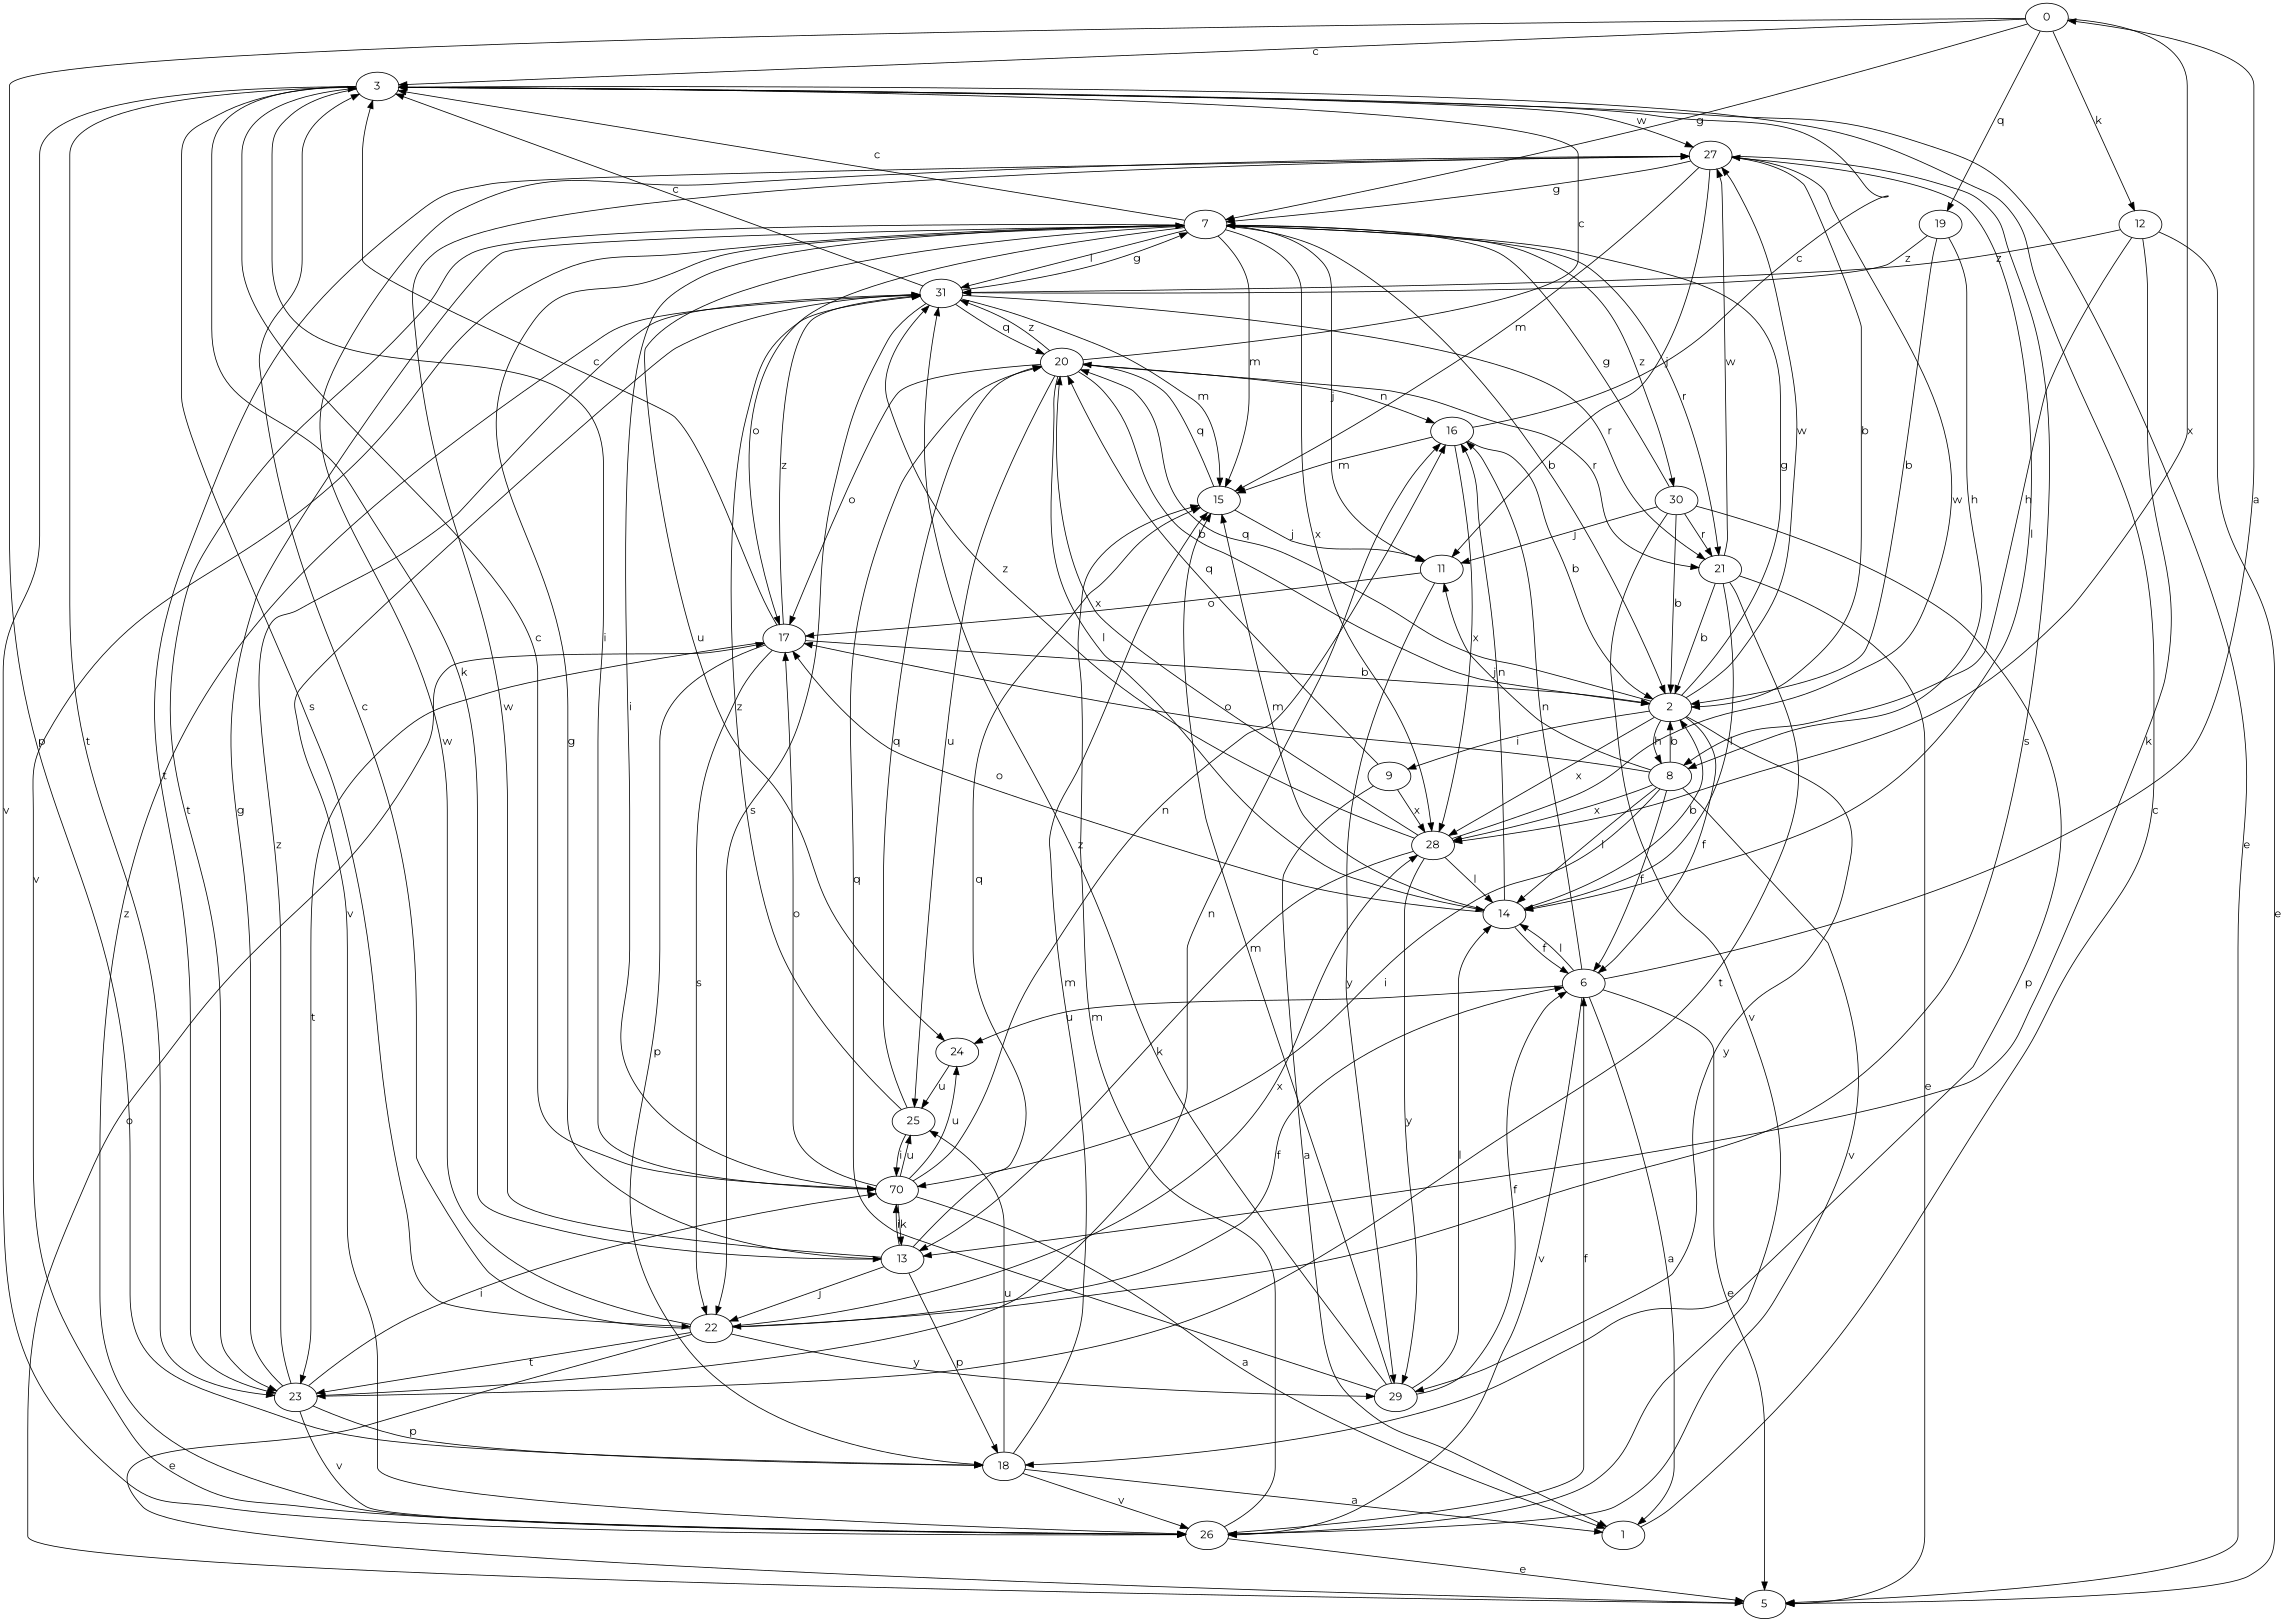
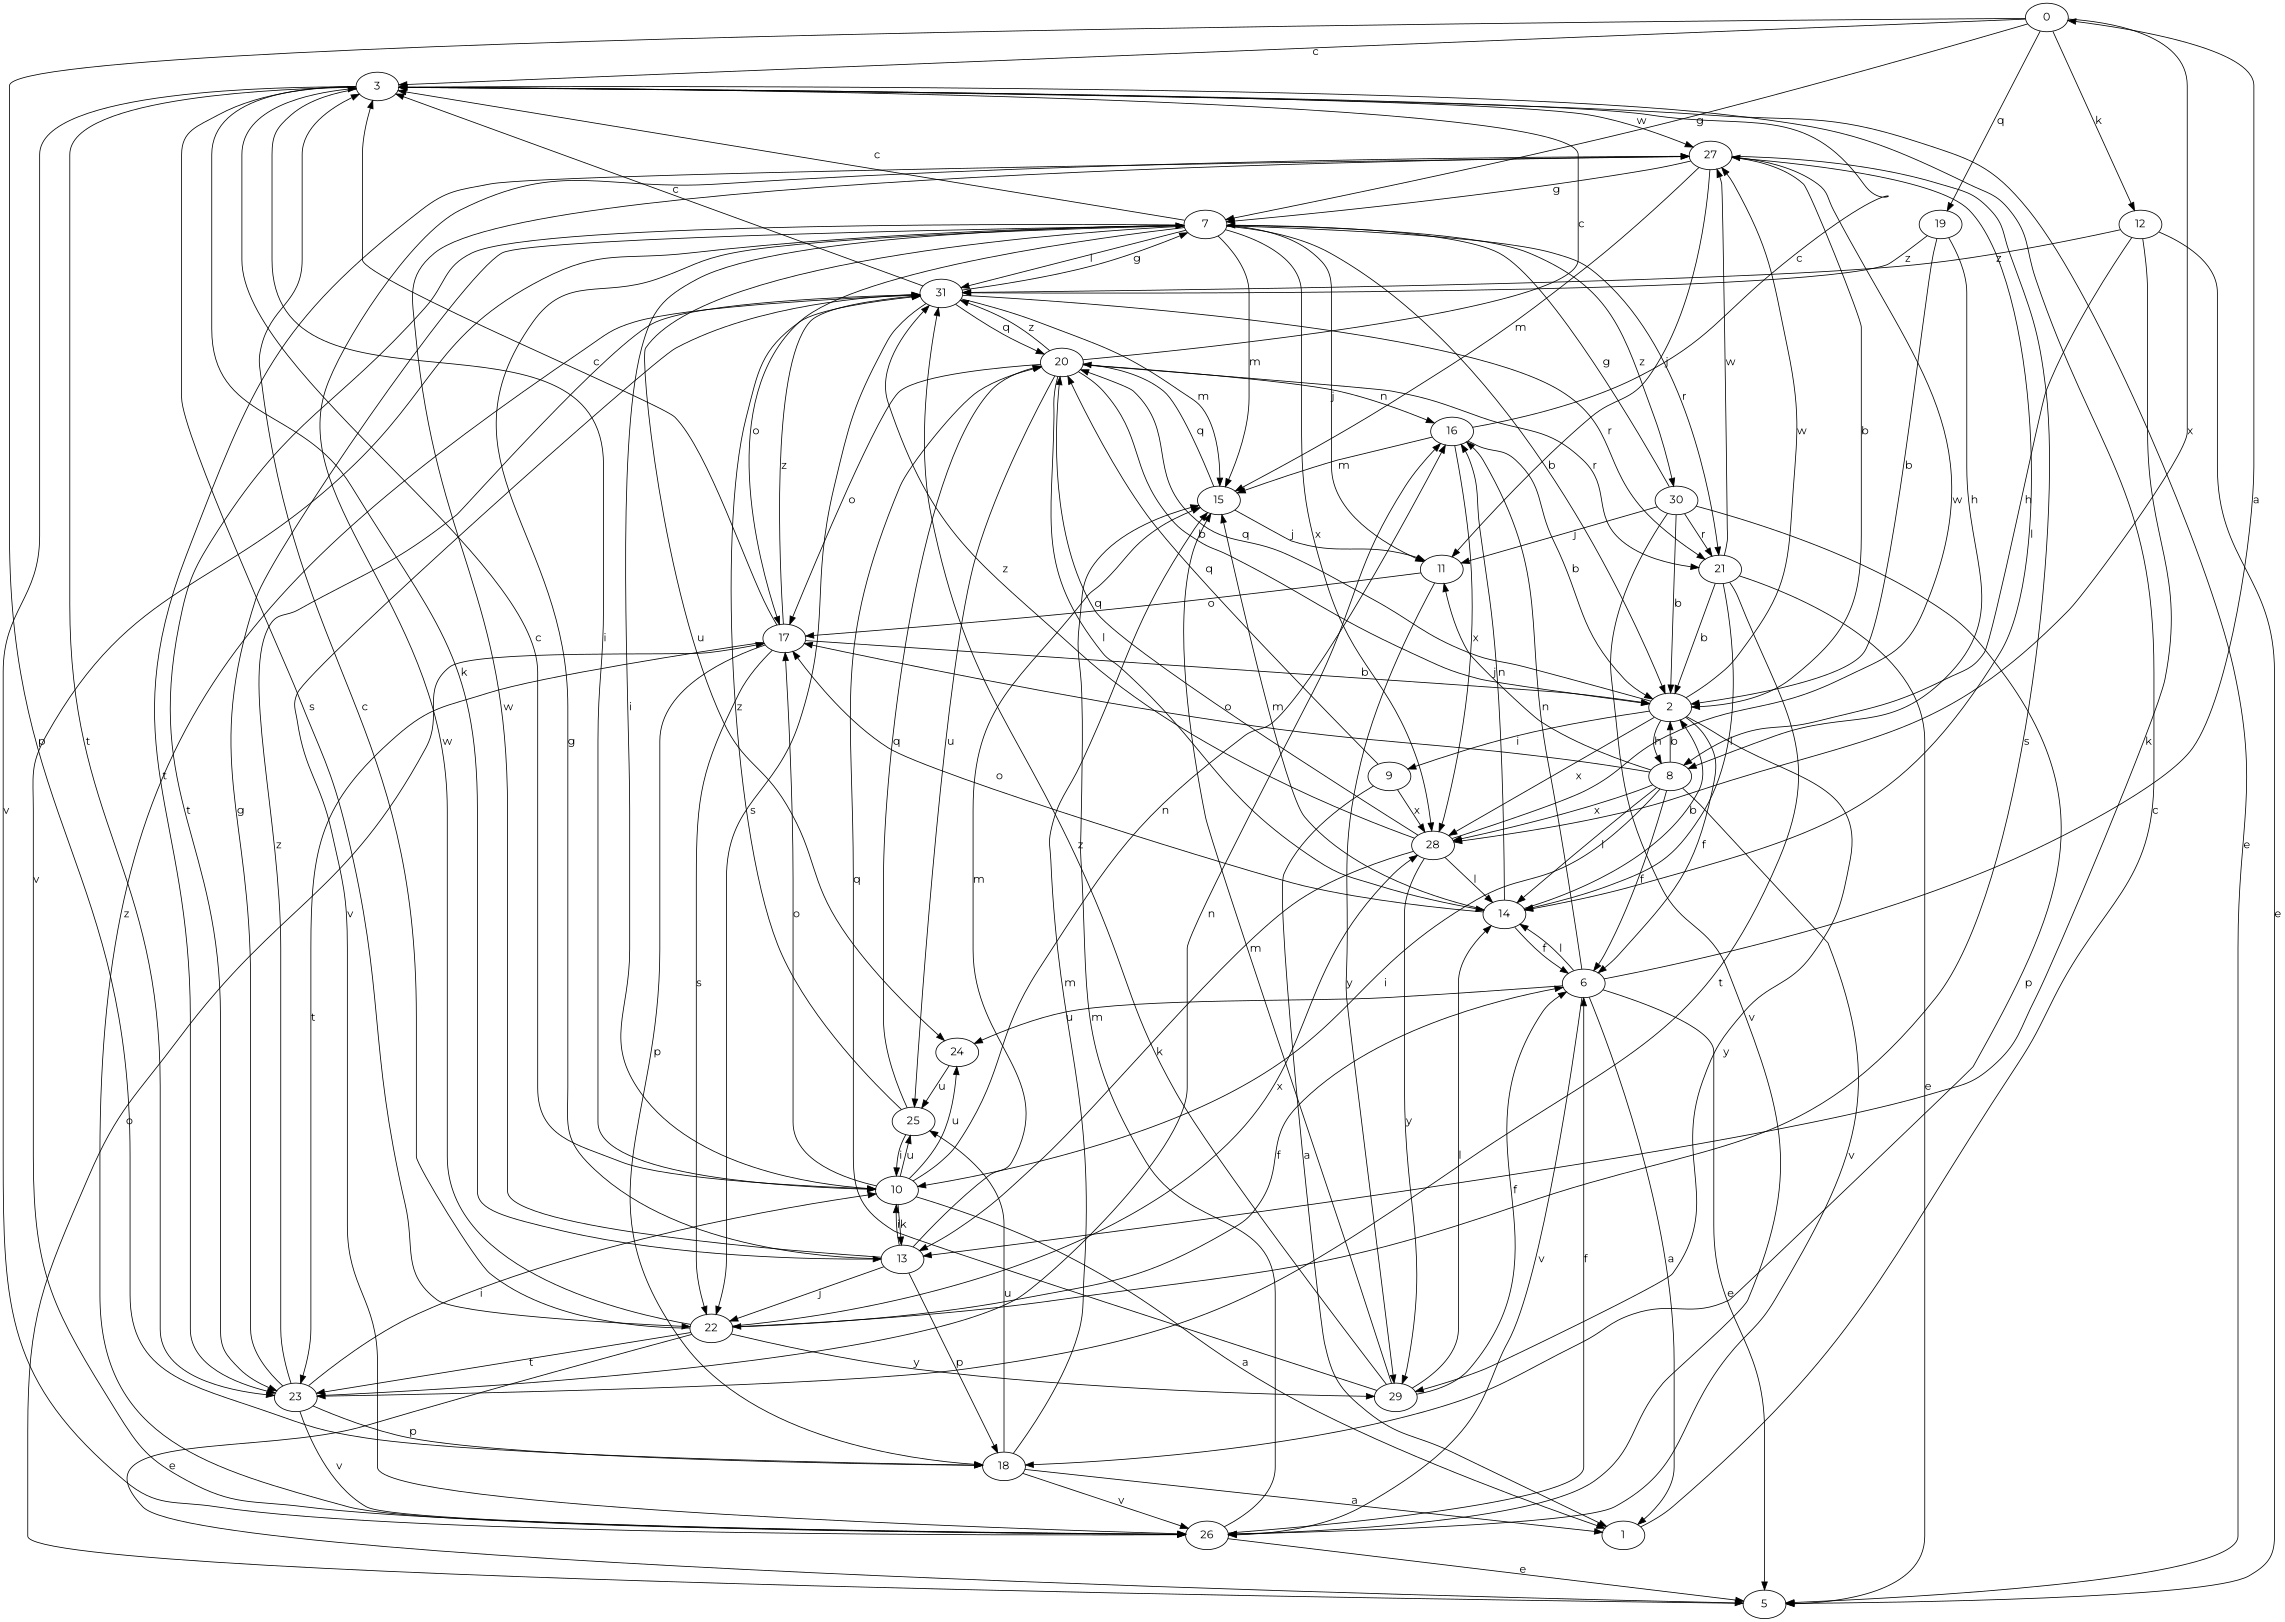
(1743, 309) -> none
(1098, 604) -> (1098, 604)
(979, 880) -> (979, 880)
(897, 1190) -> (897, 1190)
